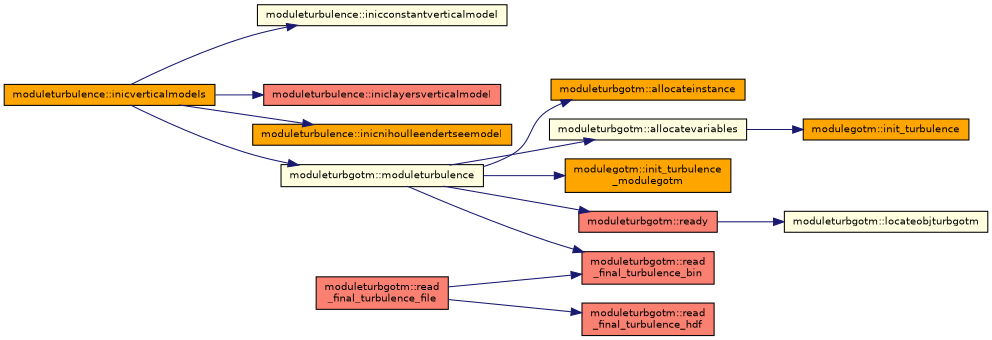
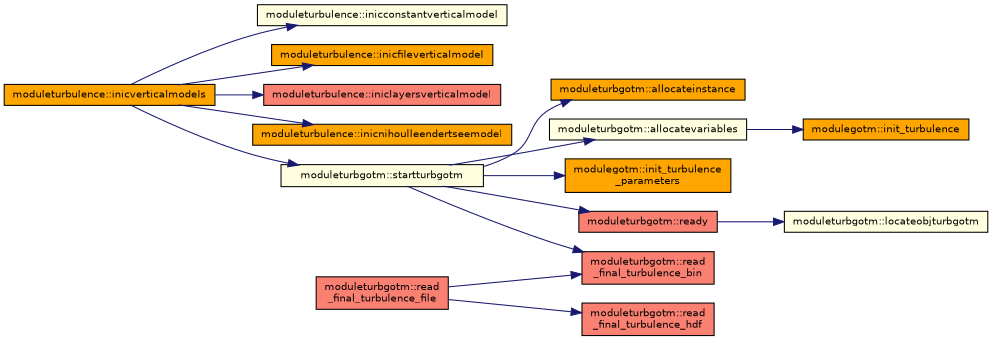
none -> (382, 55)
(382, 176) -> (382, 176)
(648, 176) -> (648, 176)
